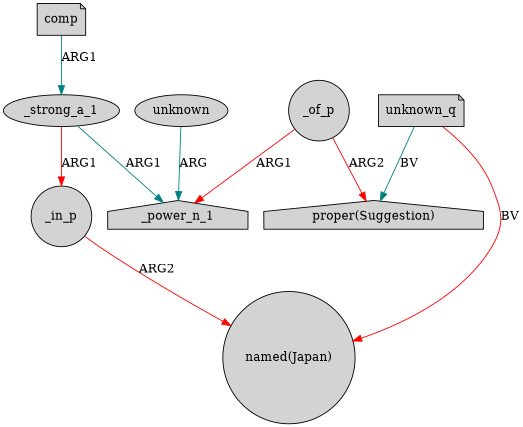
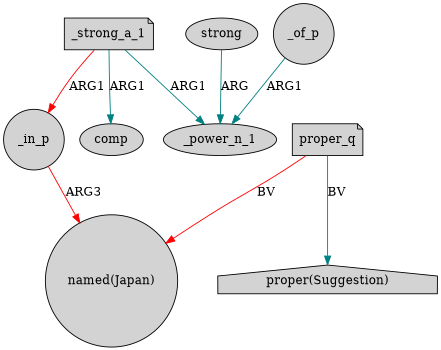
(61, 19) -> (112, 140)
(61, 60) -> (109, 82)
(61, 111) -> (109, 34)
(181, 111) -> (222, 34)
(421, 111) -> (328, 140)
(248, 164) -> (261, 88)
(347, 165) -> none
(178, 216) -> (220, 140)
(157, 269) -> (84, 193)
